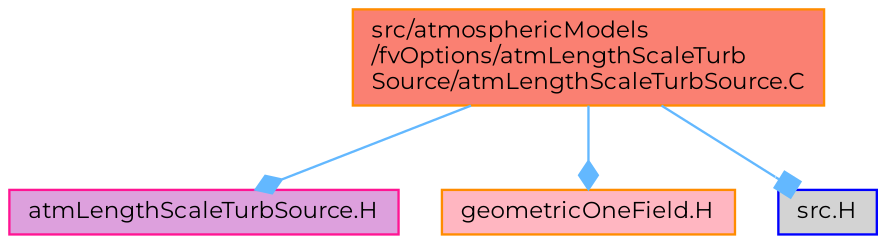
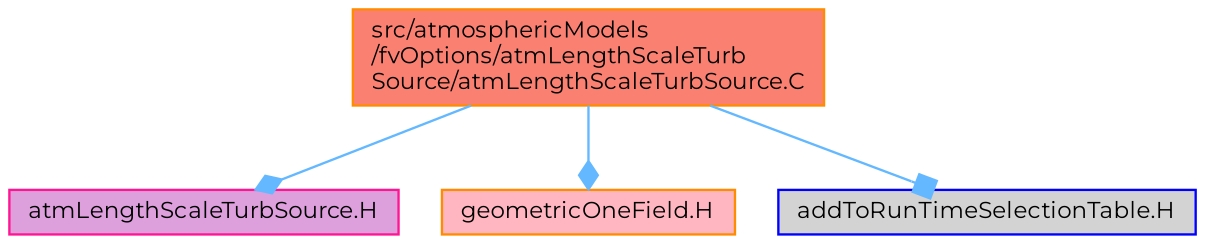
(828, 212) -> (987, 212)
